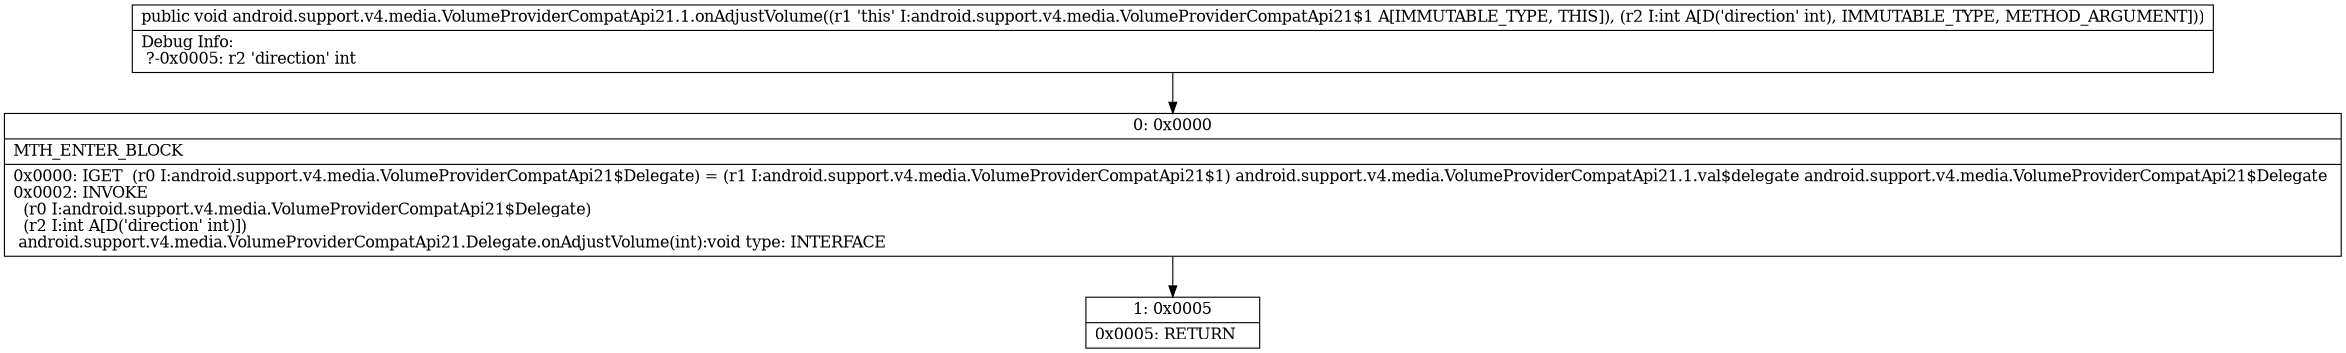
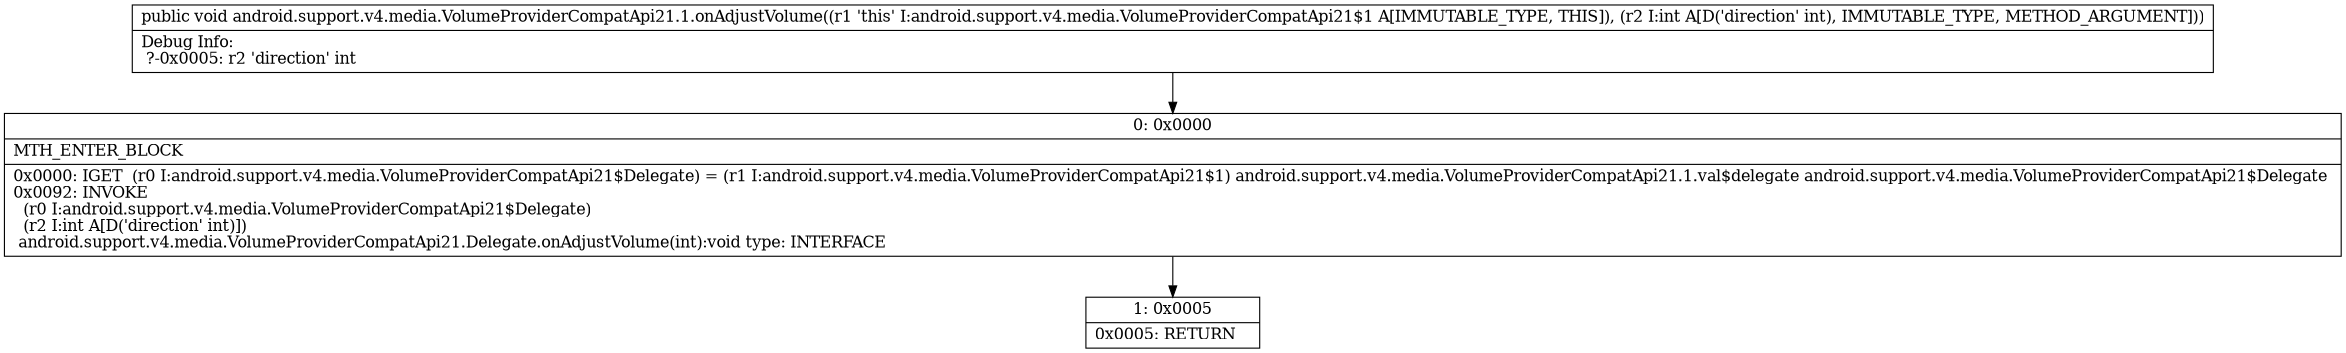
(86, 193) -> (86, 193)
